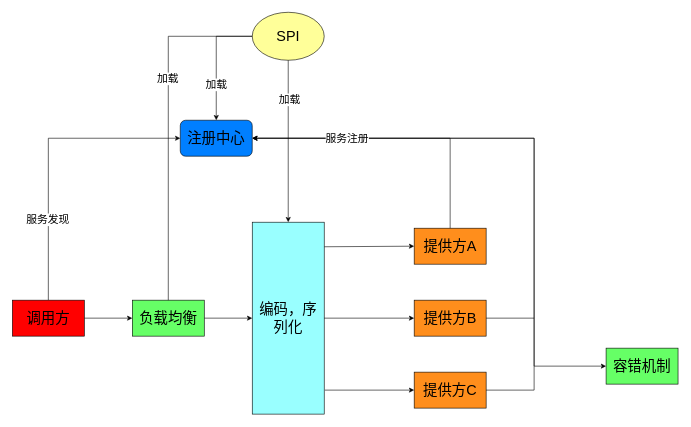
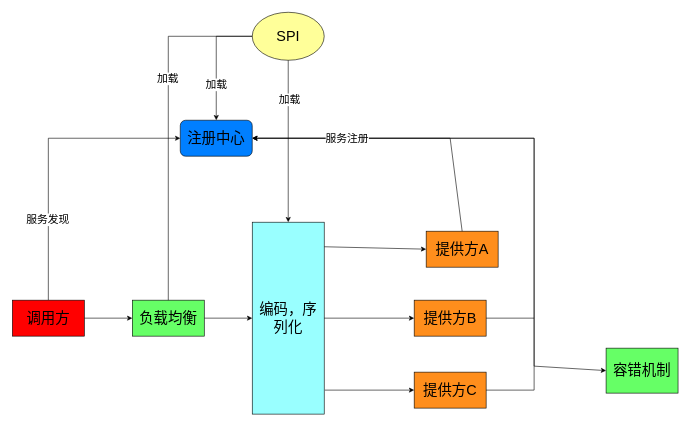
(450, 246) -> (462, 249)
(642, 366) -> (642, 371)
